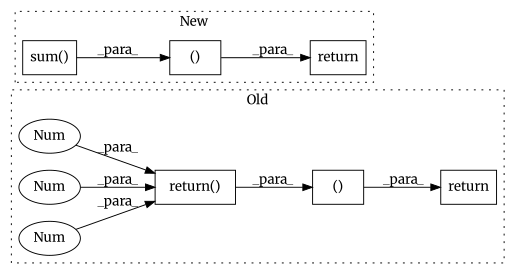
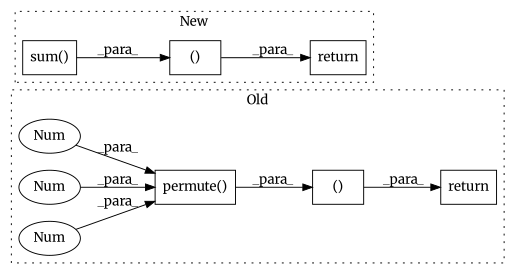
(195, 187) -> (195, 187)
